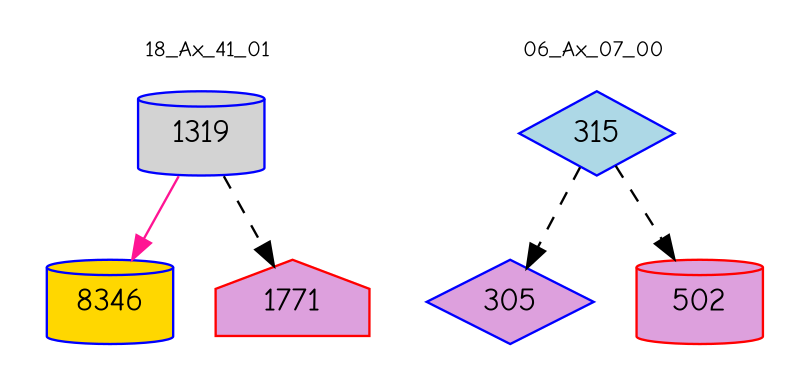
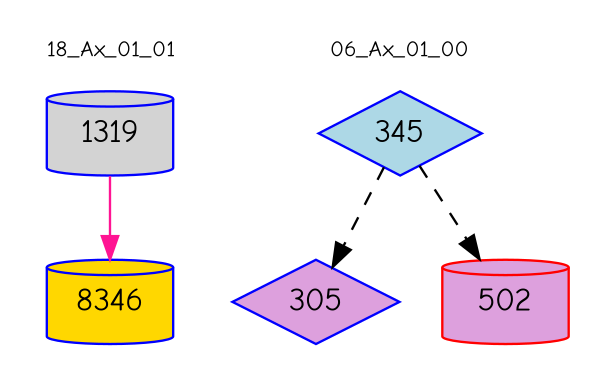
(208, 50) -> (111, 50)
(594, 50) -> (400, 50)
(597, 133) -> (400, 133)
(293, 302) -> none
